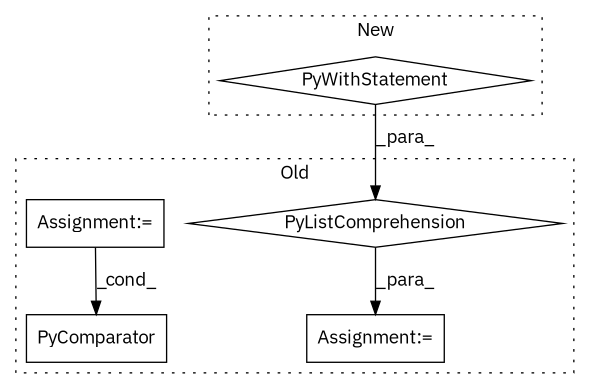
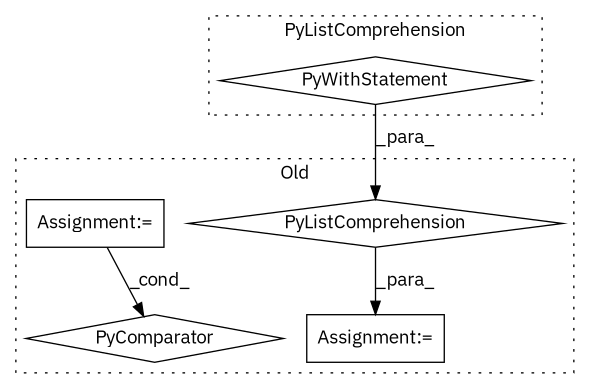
(376, 31) -> (376, 31)
(97, 338) -> (155, 338)
